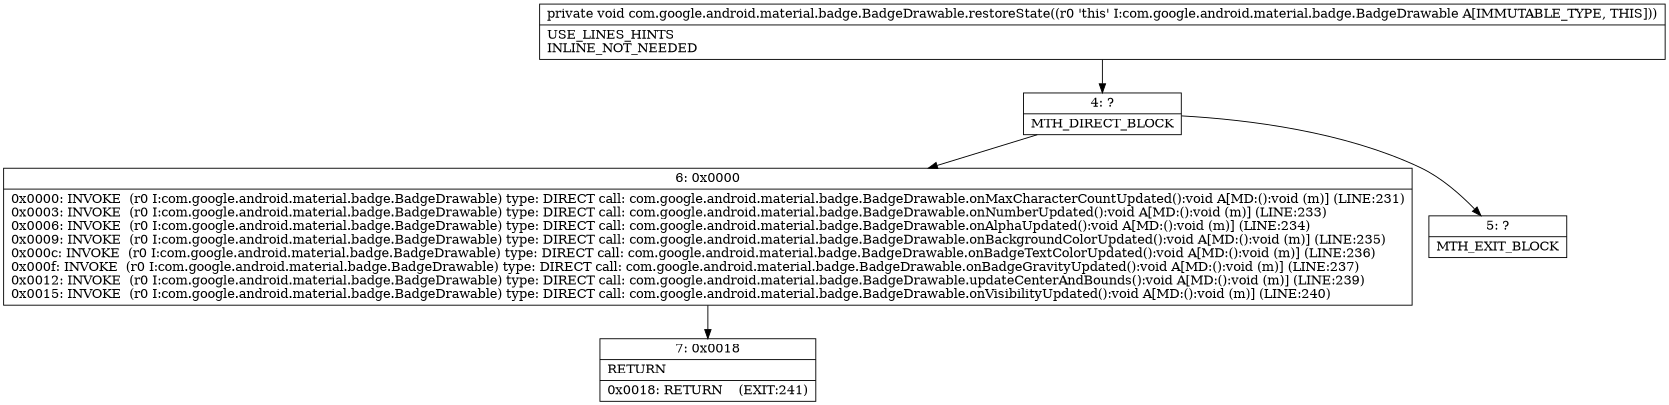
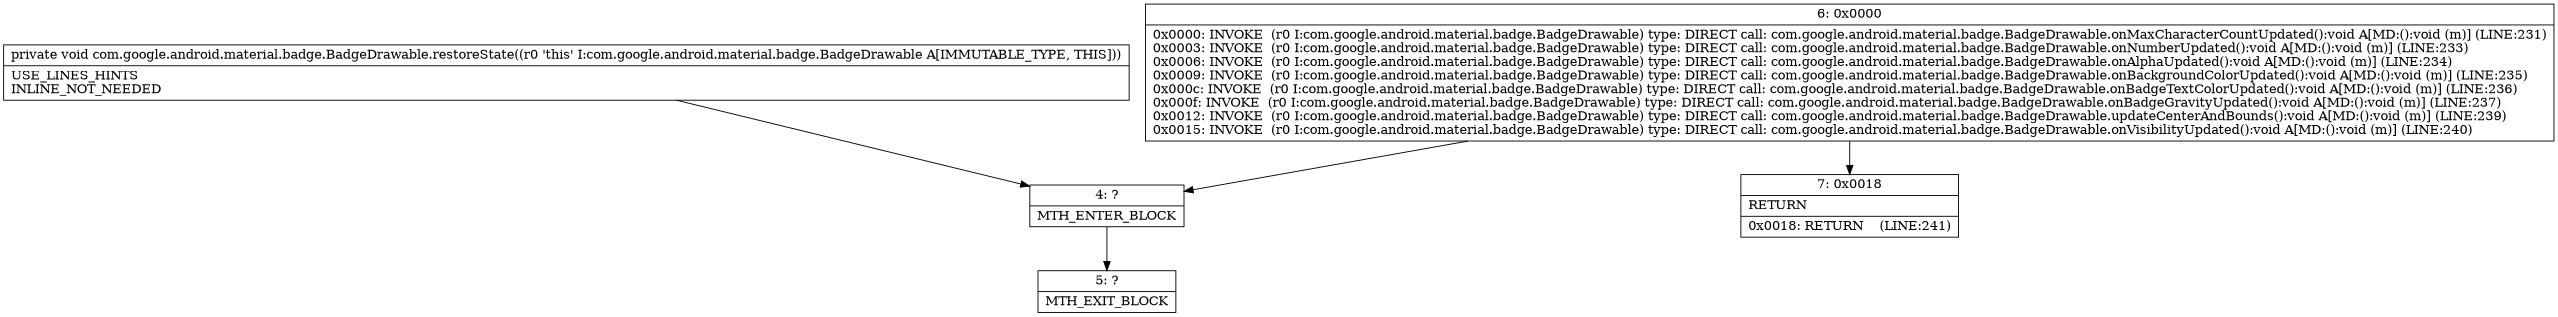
(1102, 124) -> (1107, 216)
(987, 150) -> (1331, 165)
(708, 390) -> (1850, 226)
